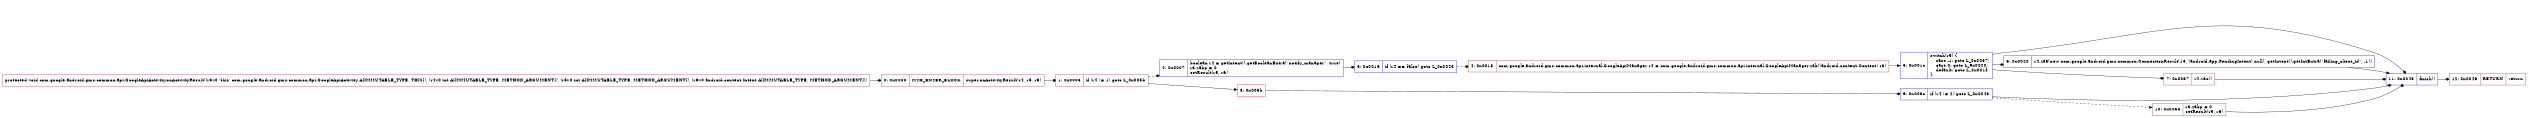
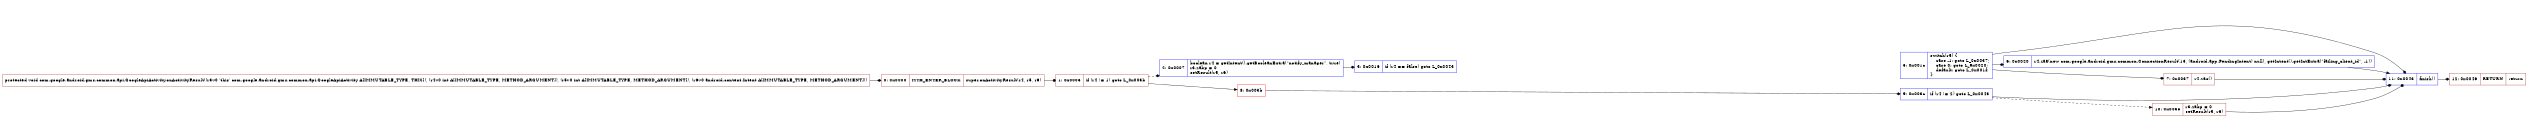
(1679, 66) -> none
